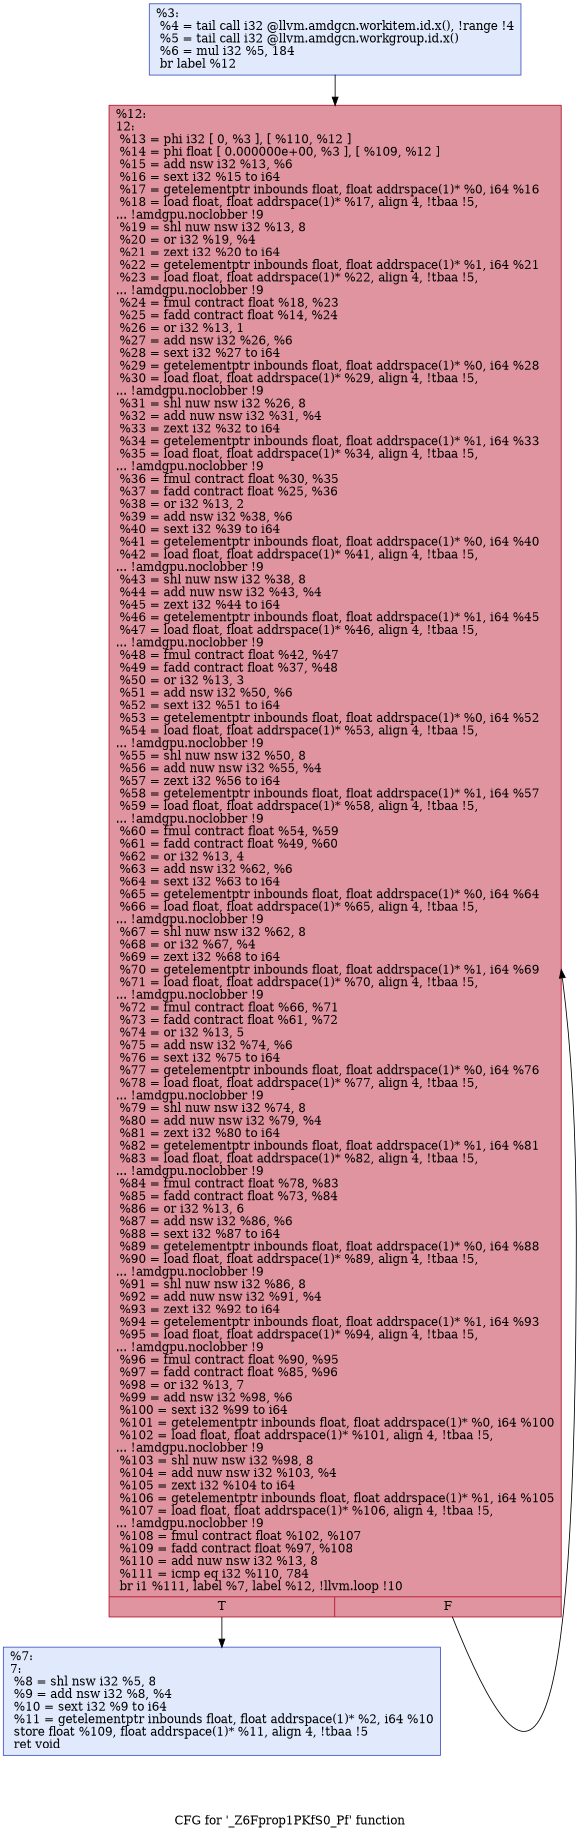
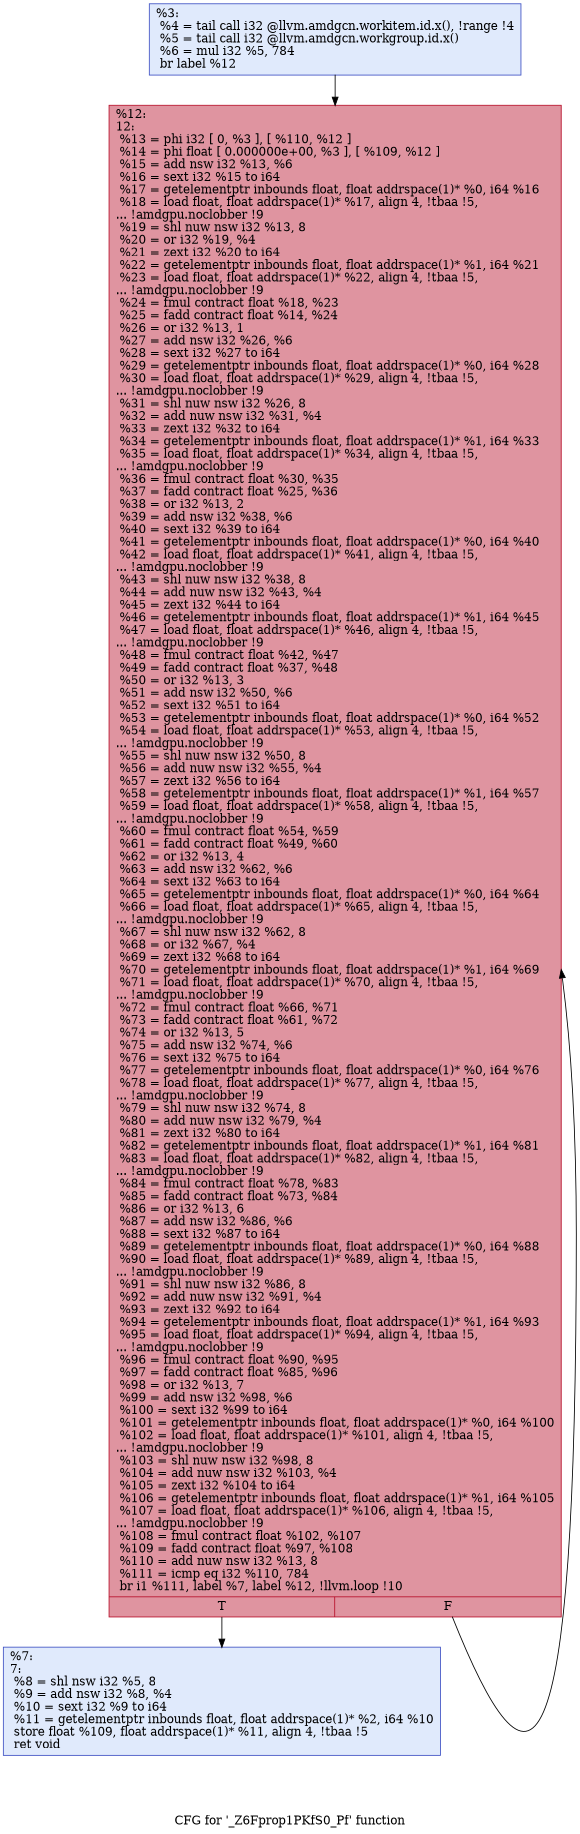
(226, 52) -> (226, 52)
